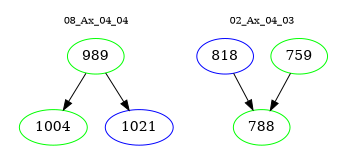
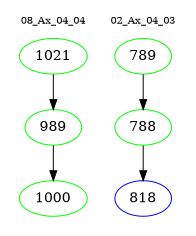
(299, 56) -> (143, 56)
(115, 87) -> (53, 87)
(241, 87) -> (143, 158)
(53, 127) -> (53, 198)
(139, 127) -> (53, 56)
